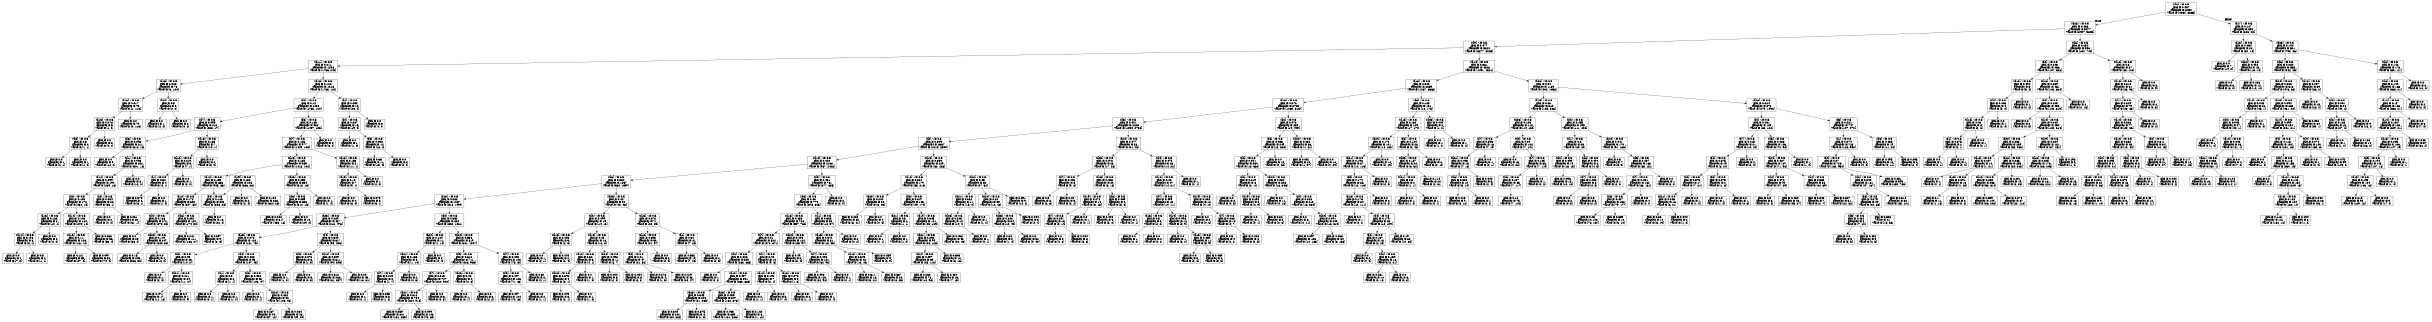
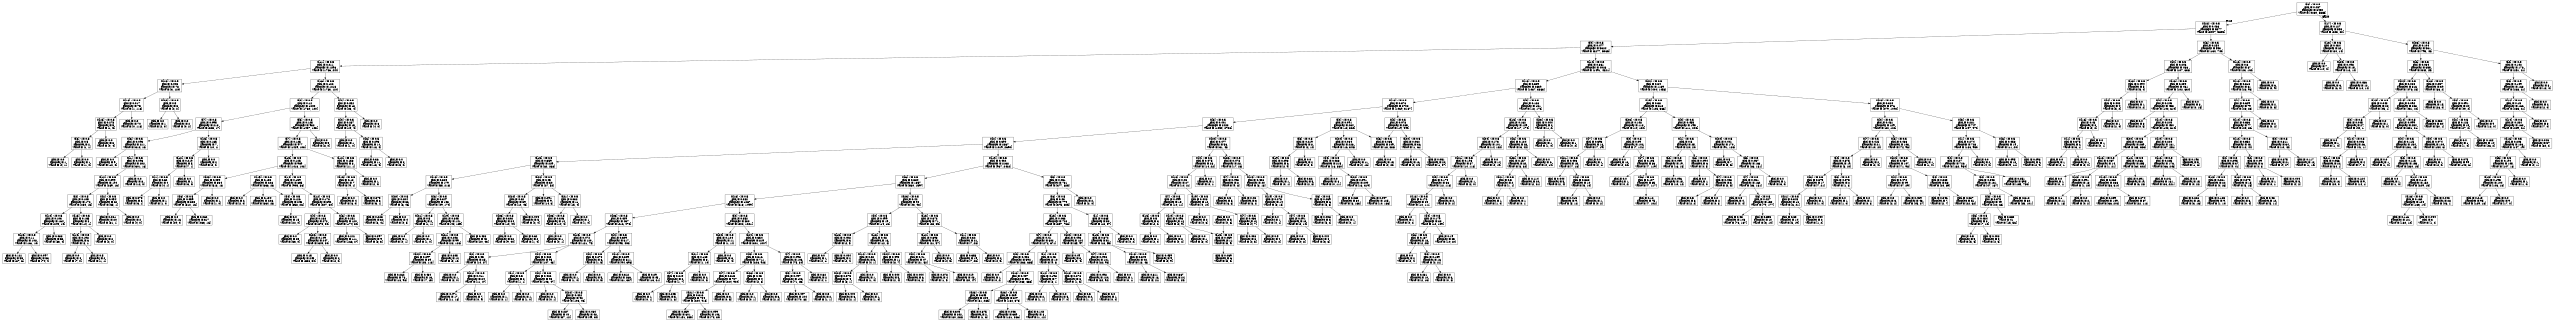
(1262, 152) -> (1363, 133)
(2300, 220) -> (2427, 220)
(1196, 249) -> (1223, 228)
